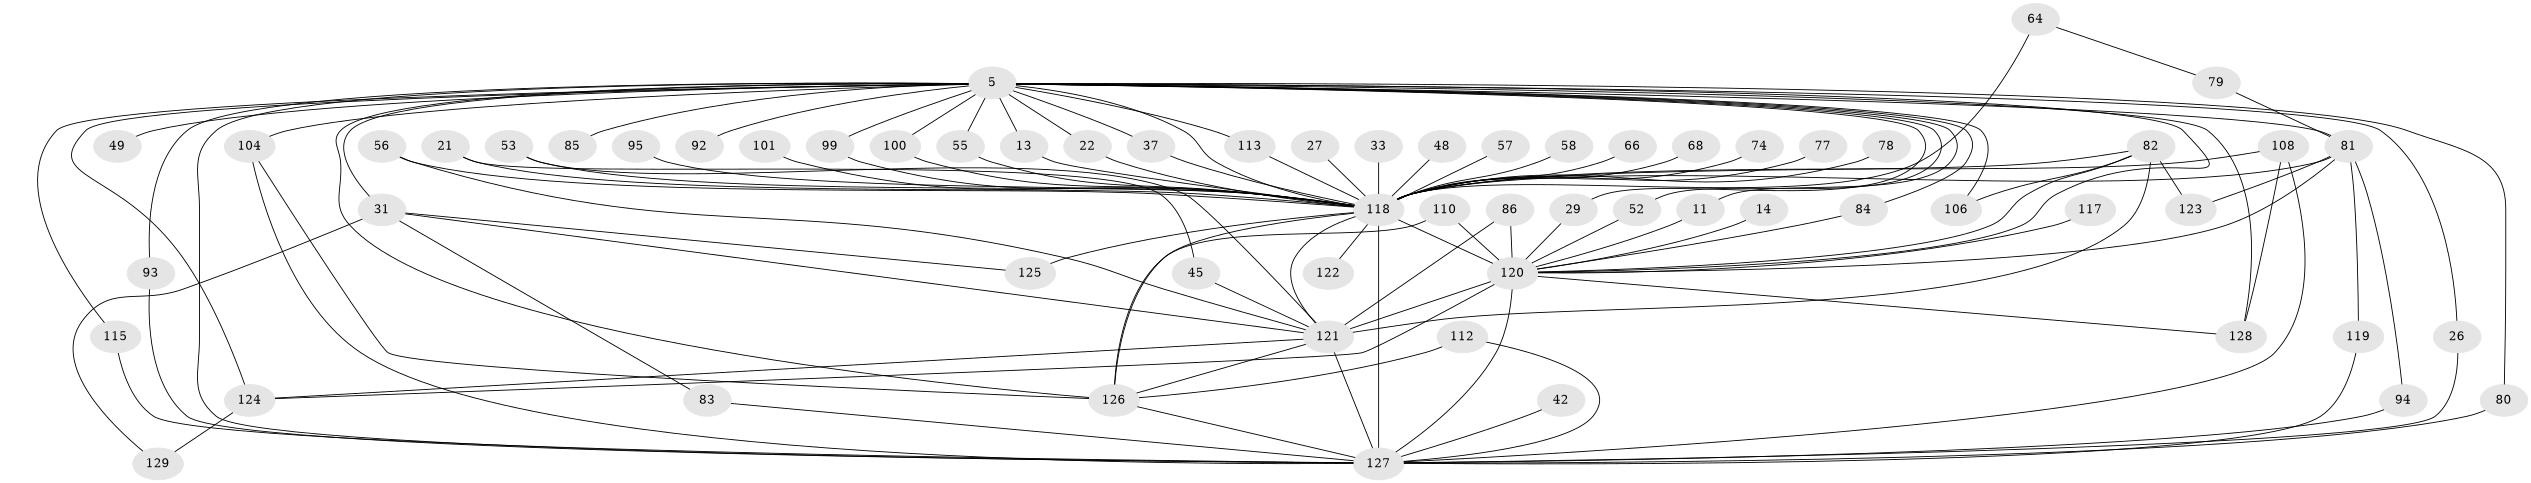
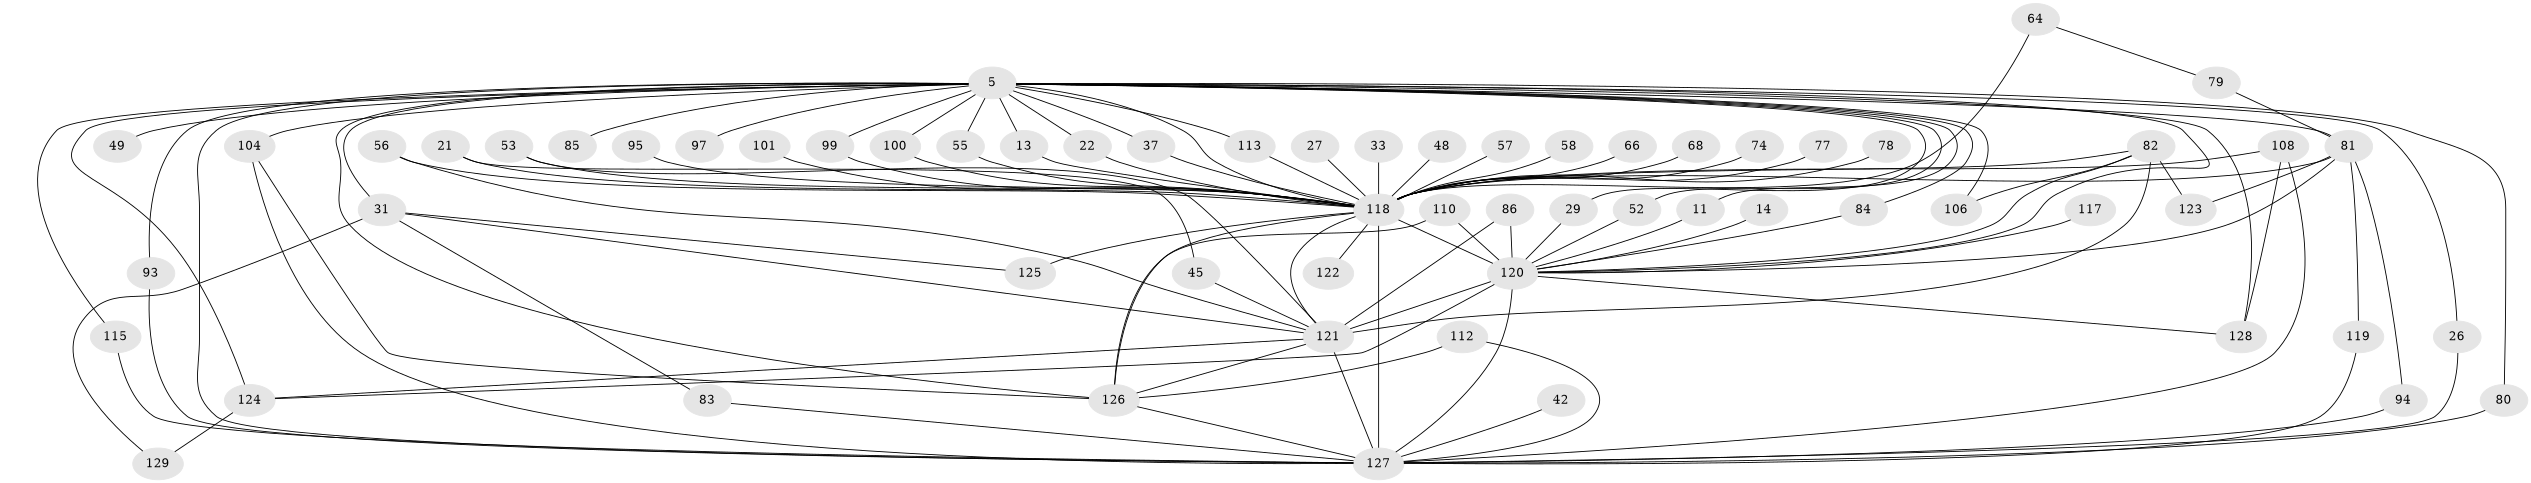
(700, 146) -> (700, 146)
